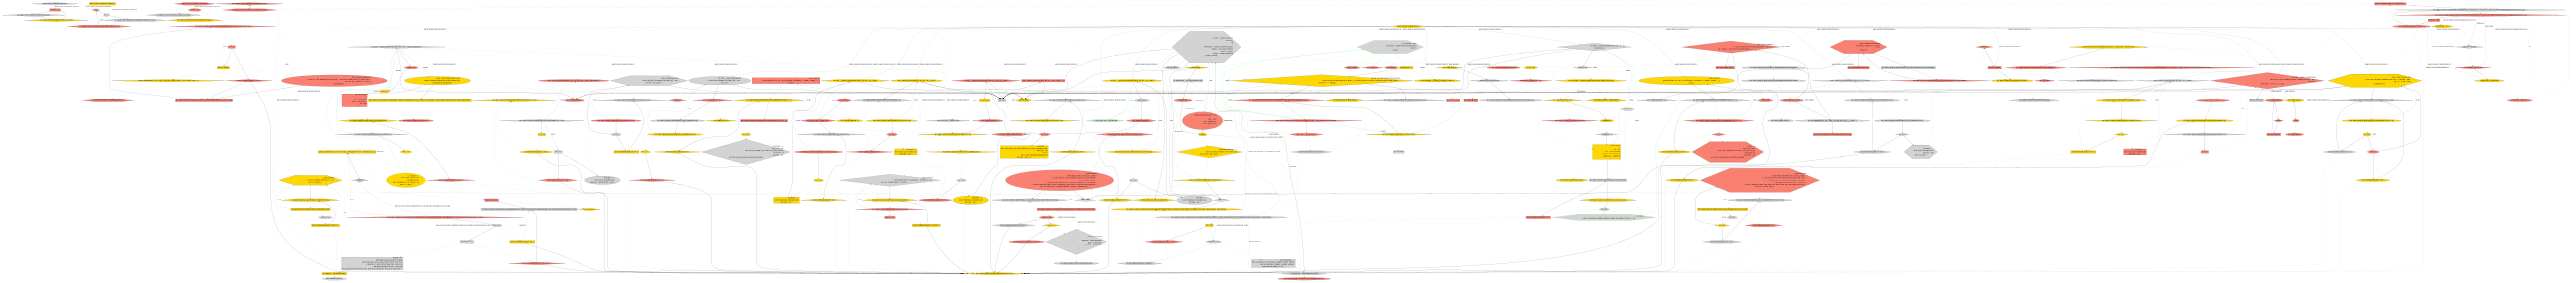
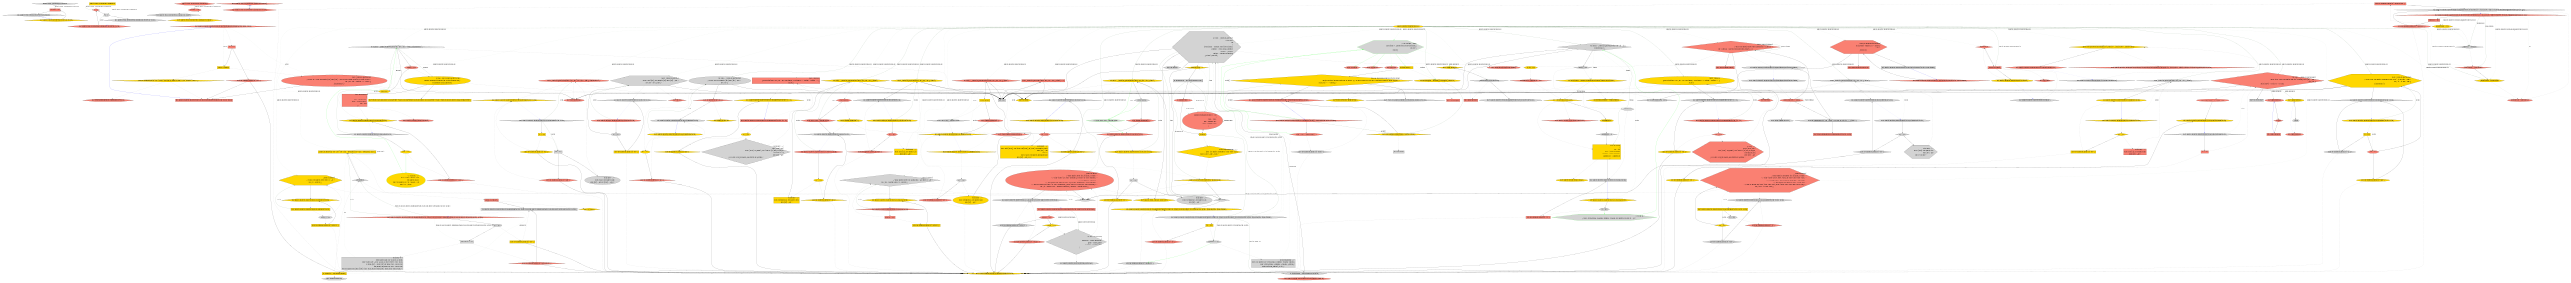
(2296, 121) -> (2296, 121)
